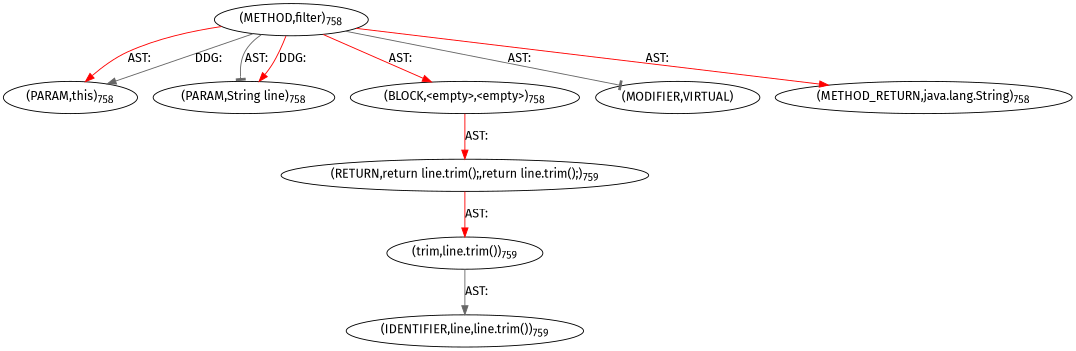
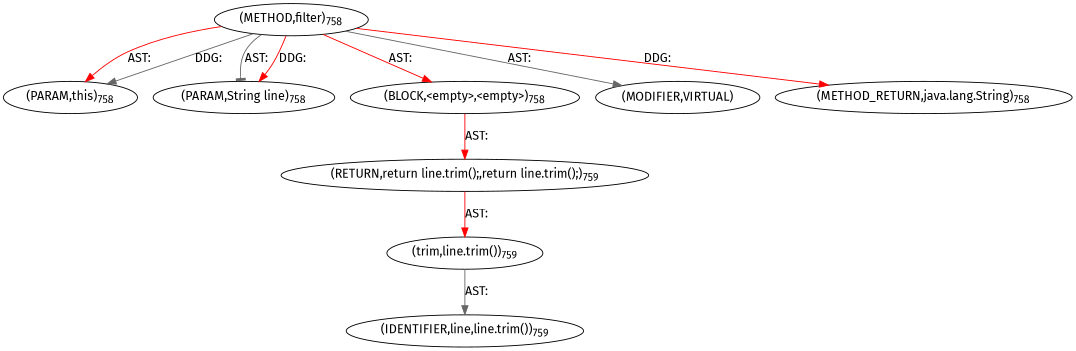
(482, 58) -> (482, 58)
(659, 59) -> (659, 59)
